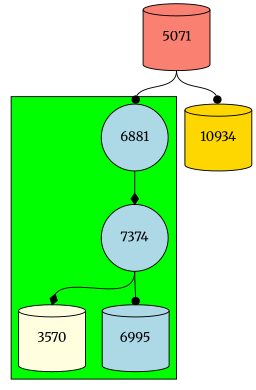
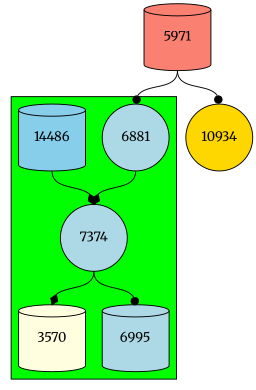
(177, 37) -> (177, 37)
none -> (52, 138)
(218, 138) -> (219, 138)
